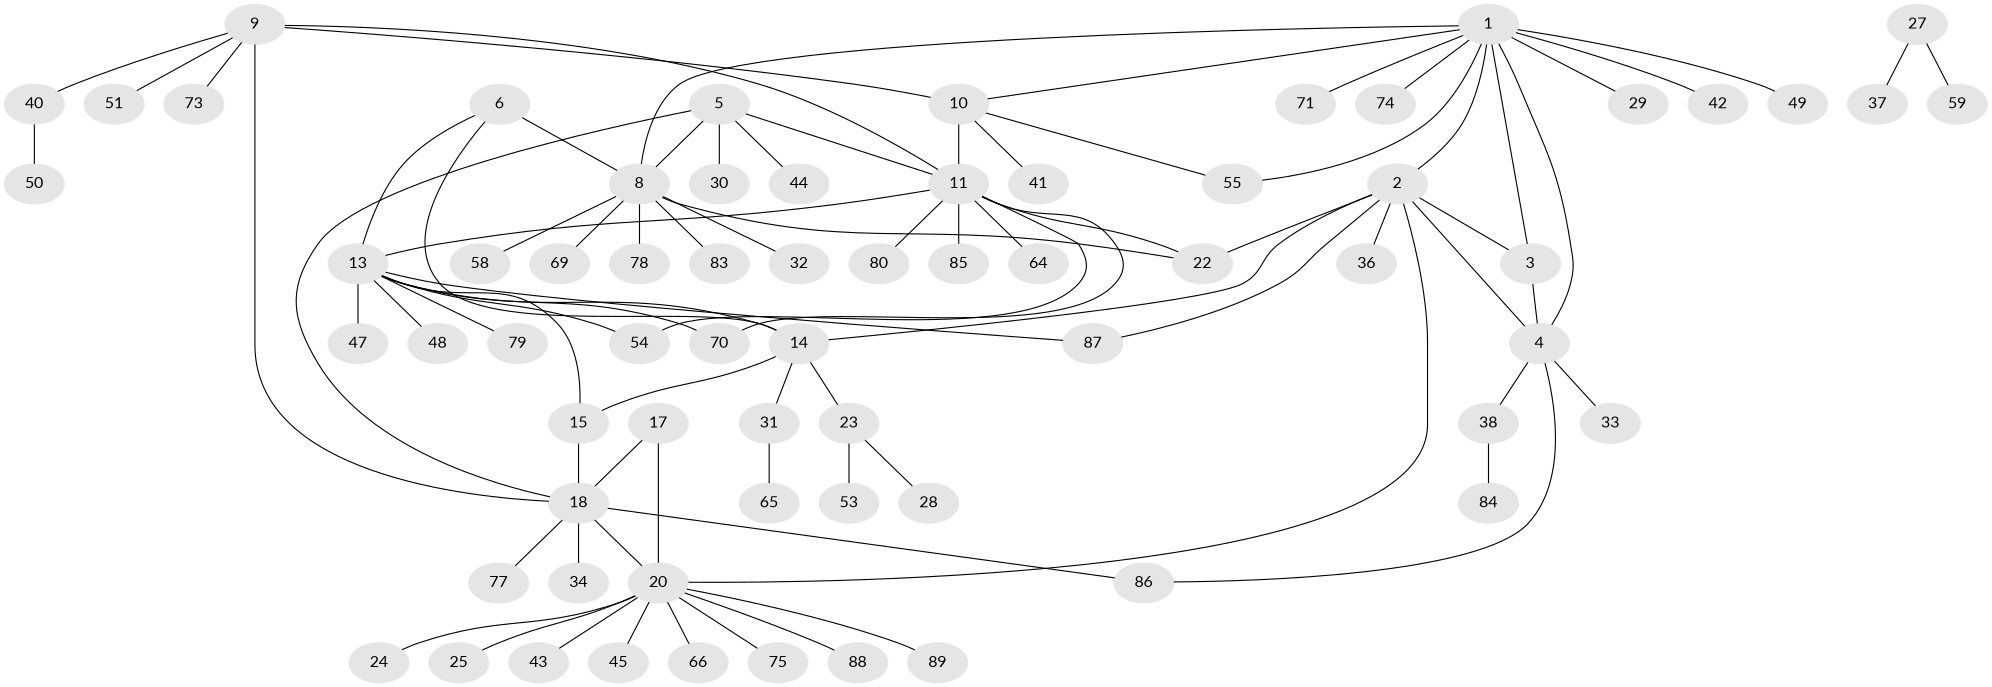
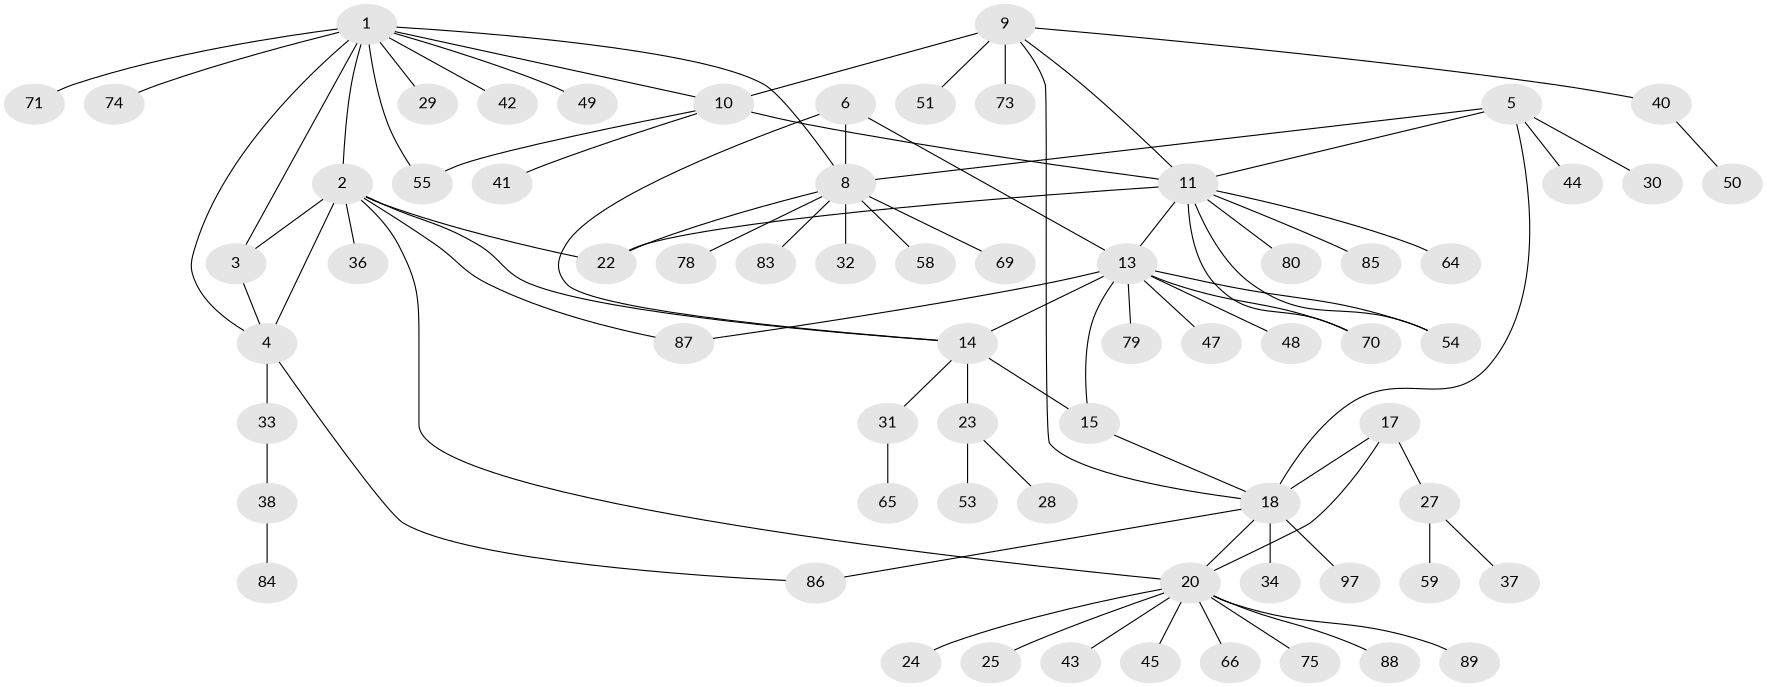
(1514, 384) -> (267, 463)
none -> (1410, 463)
(499, 583) -> (1350, 583)
